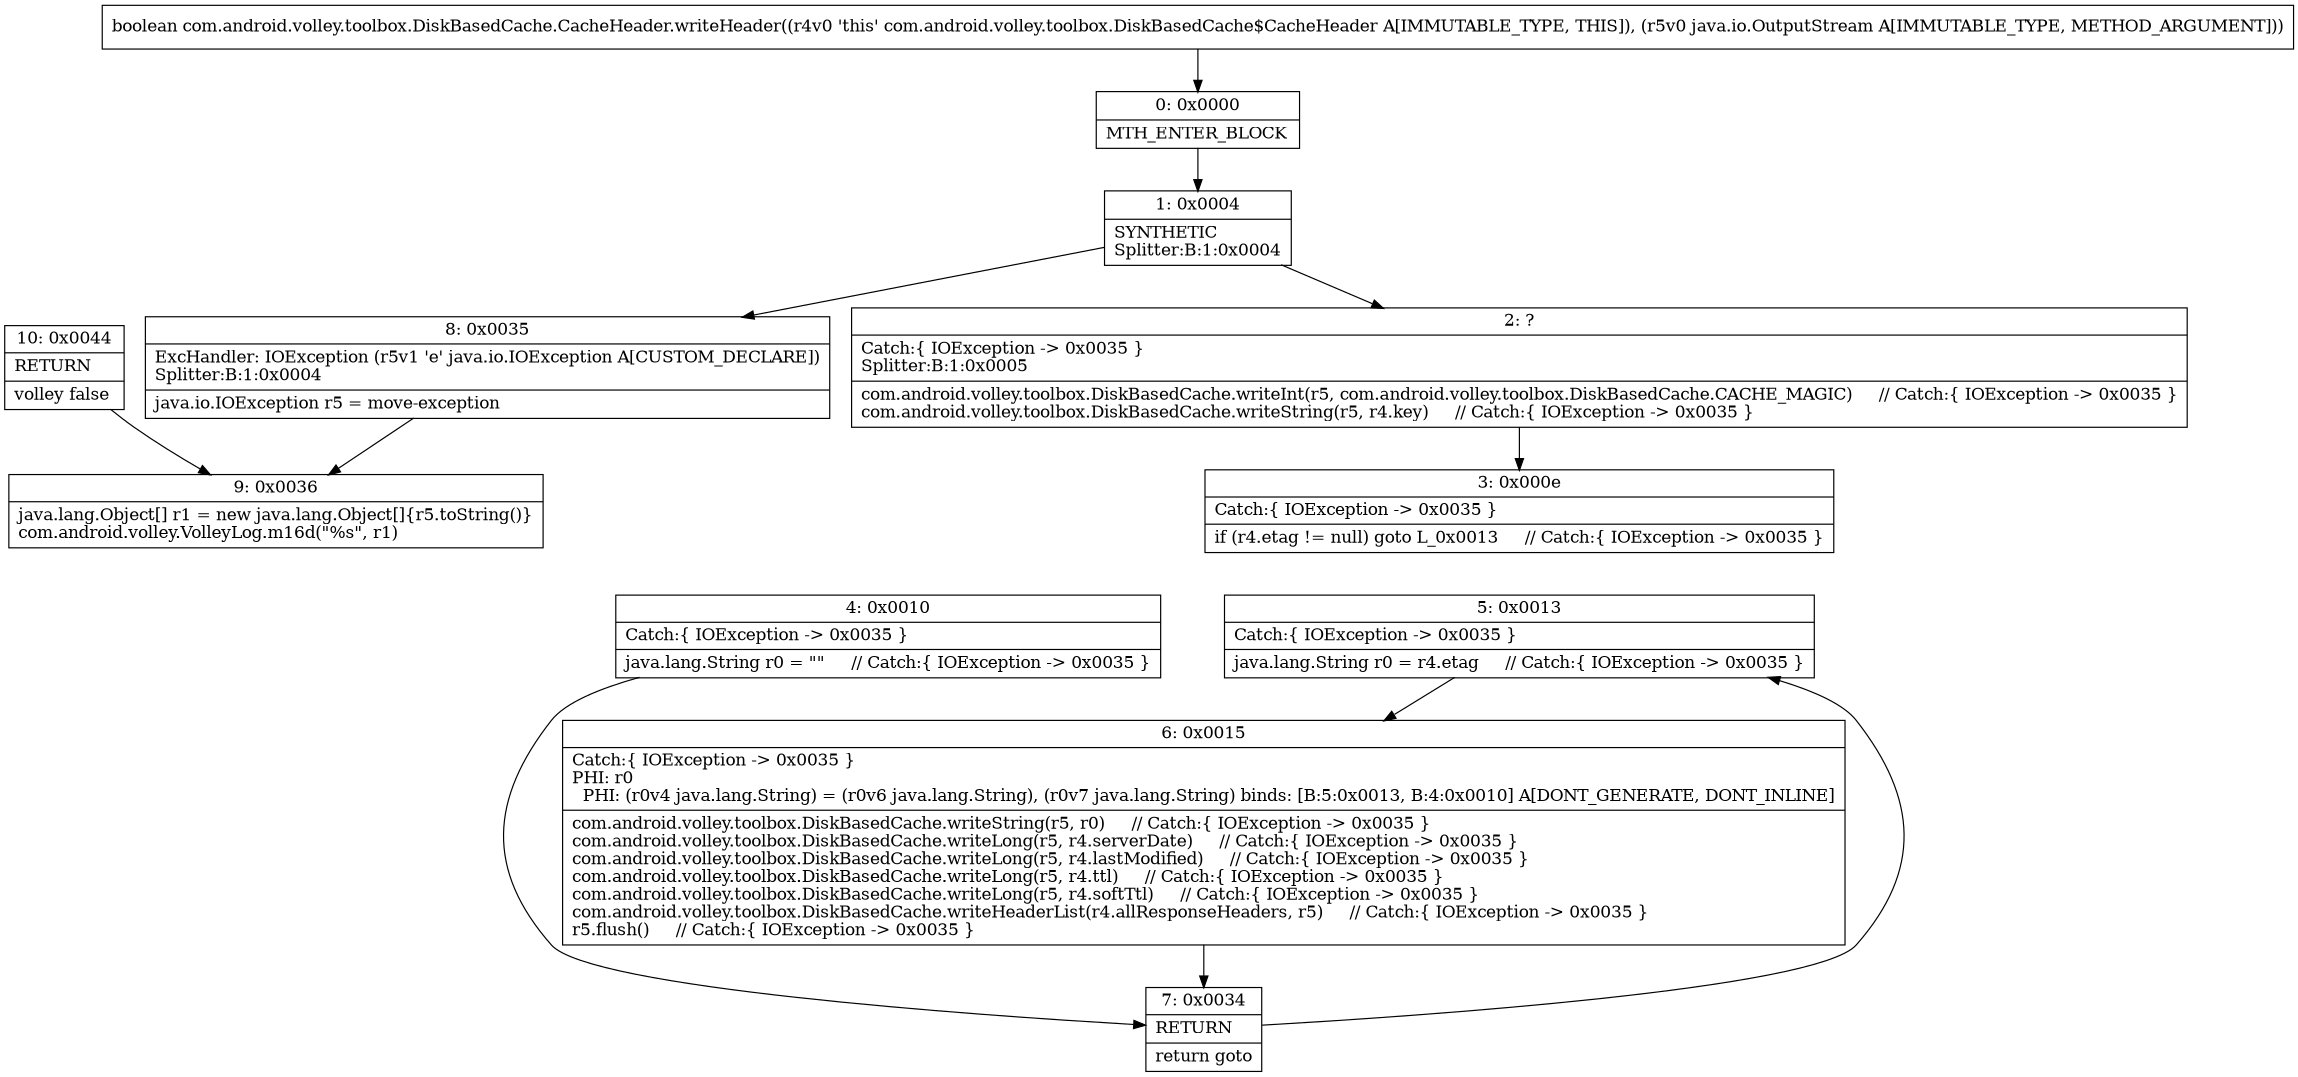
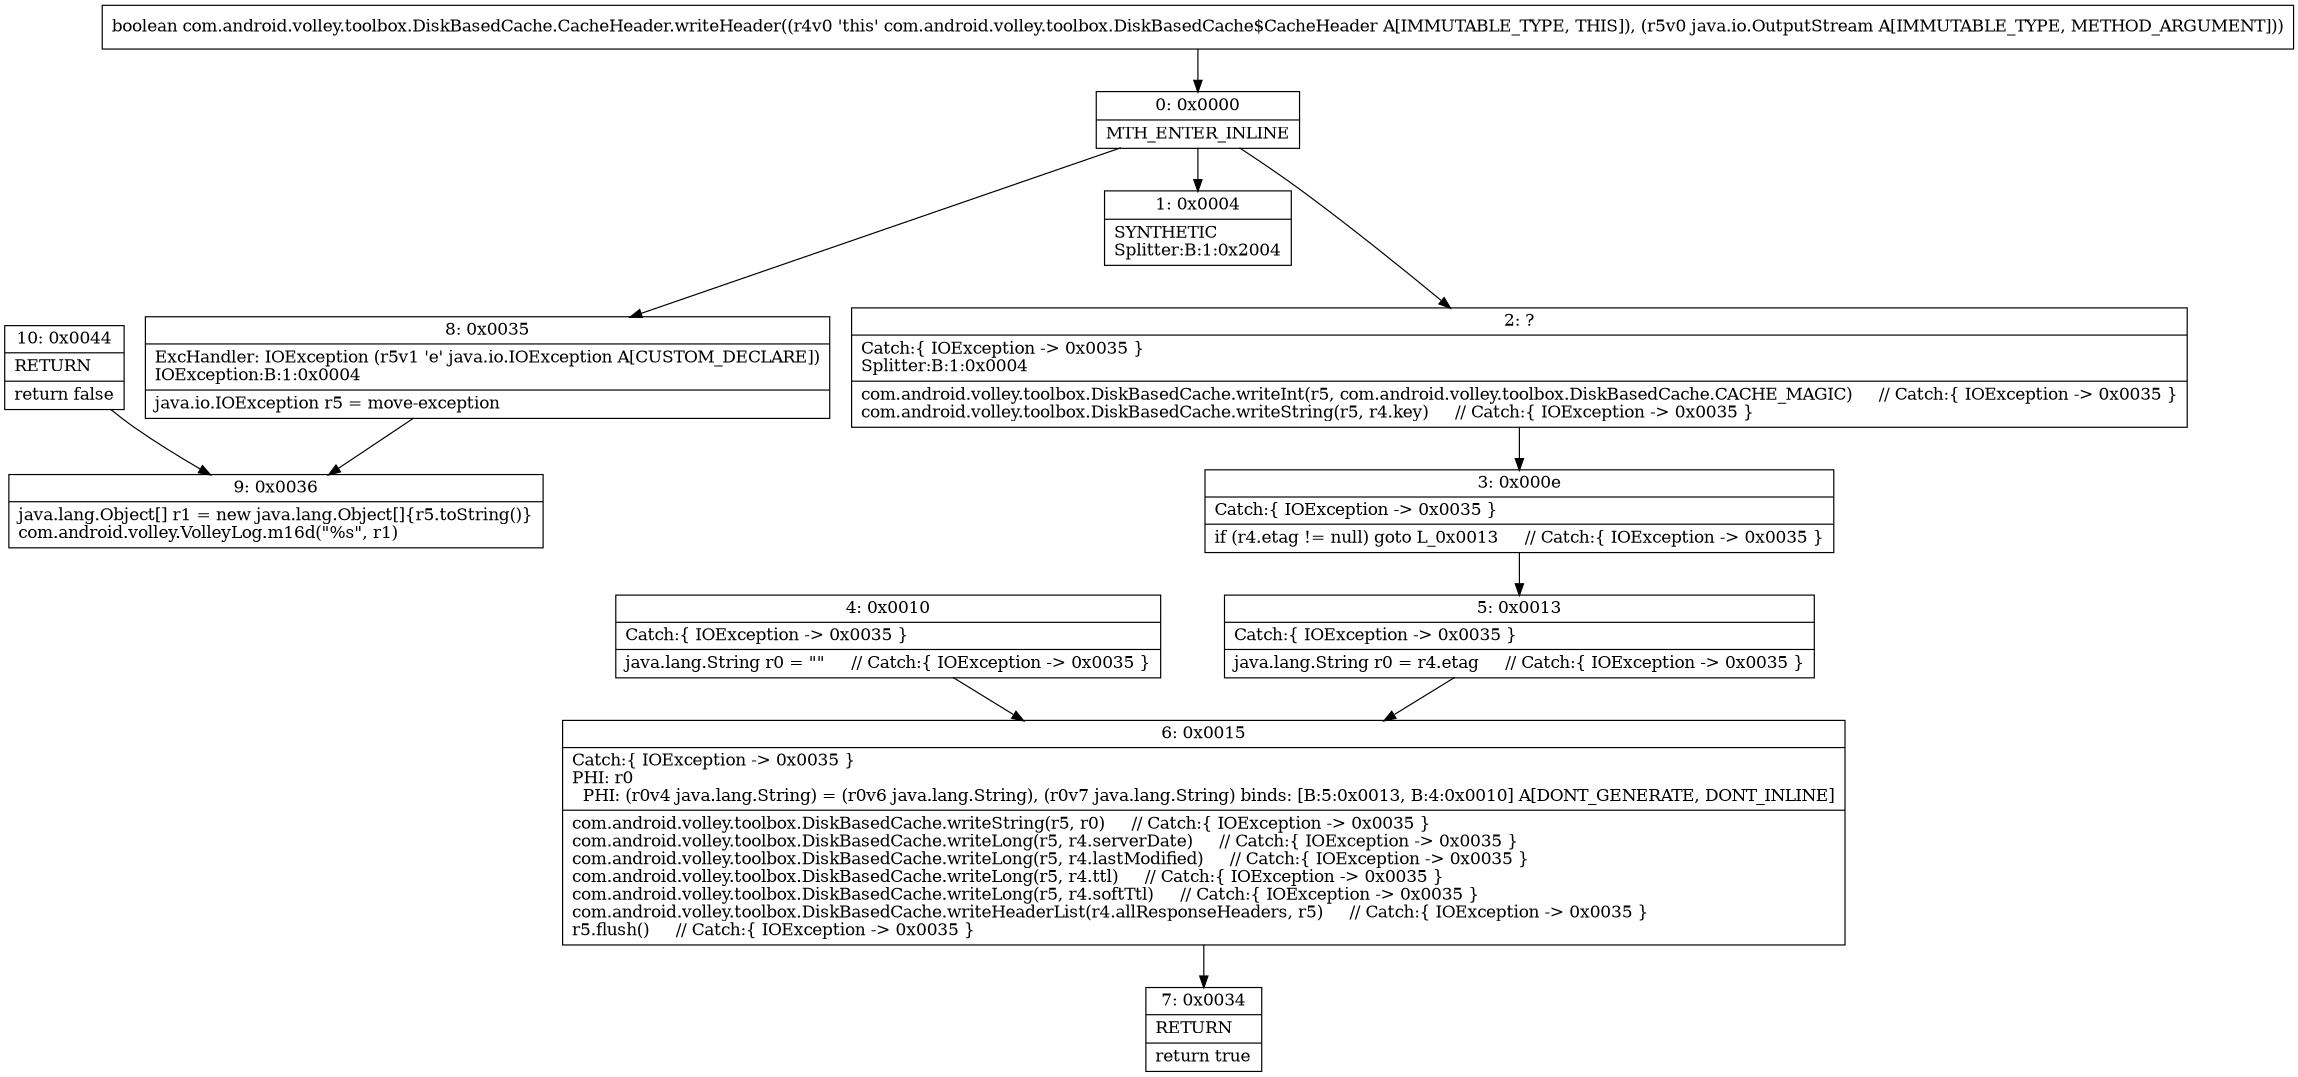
(1197, 134) -> (1198, 134)
(1198, 251) -> (1198, 251)
(929, 281) -> (881, 231)
(1327, 284) -> (1342, 221)
(945, 366) -> (945, 366)
(239, 375) -> (258, 375)
(62, 395) -> (64, 395)
(666, 979) -> (983, 696)
(1729, 981) -> (1519, 568)
(1204, 1057) -> (1203, 1057)
